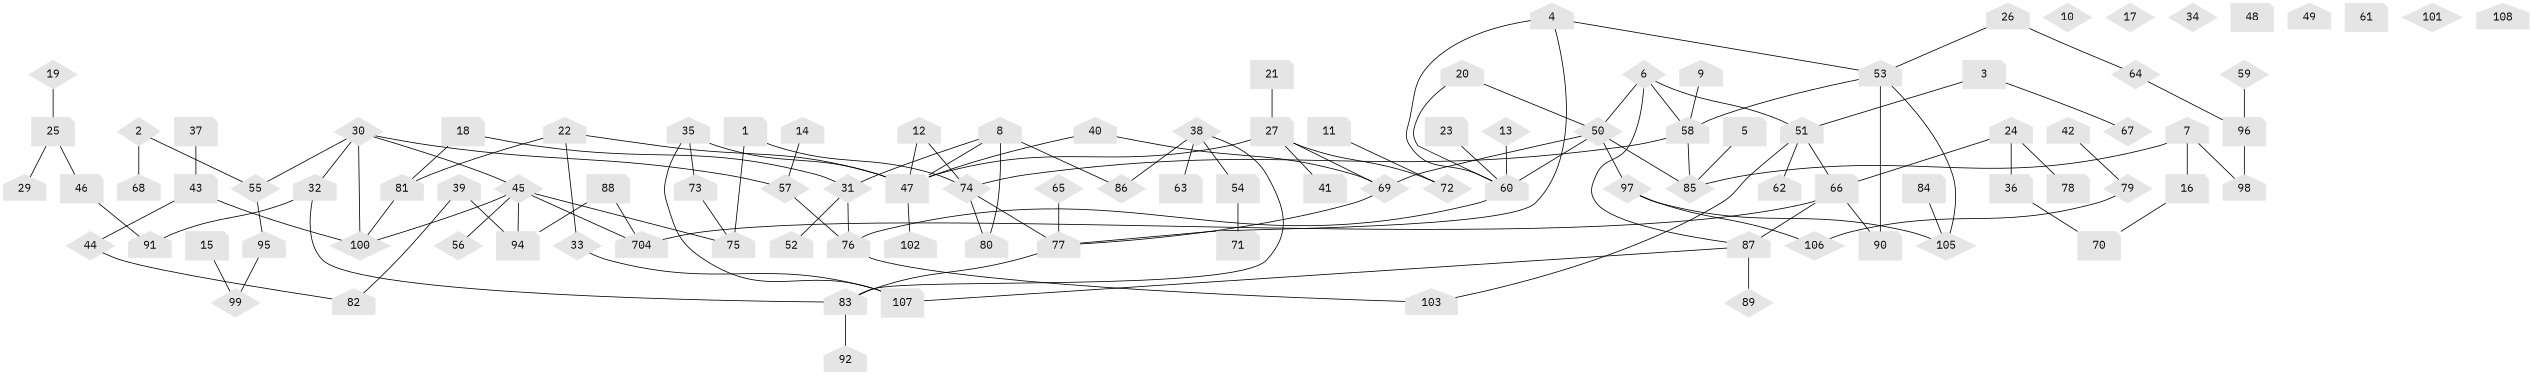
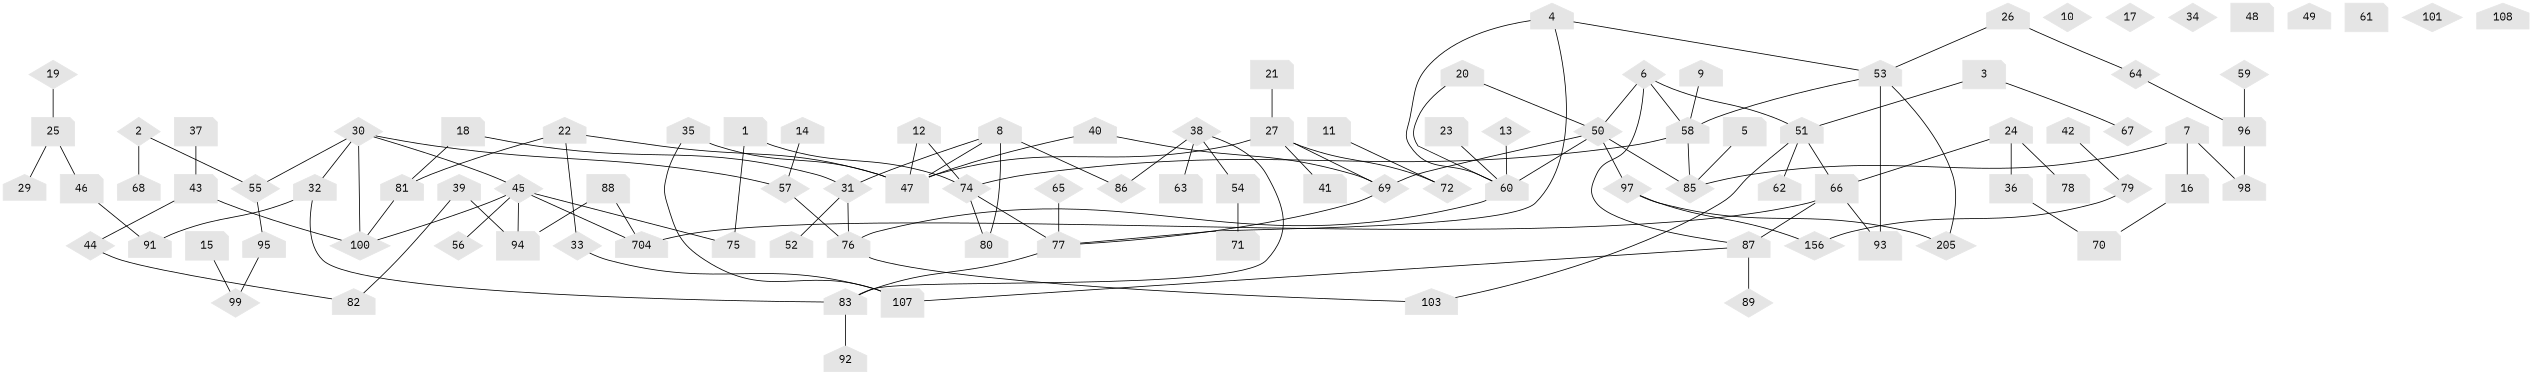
(696, 189) -> none
(1924, 189) -> none
(910, 246) -> none
(1815, 246) -> (1815, 246)
(1880, 246) -> (1880, 246)
(1946, 246) -> (1946, 246)
